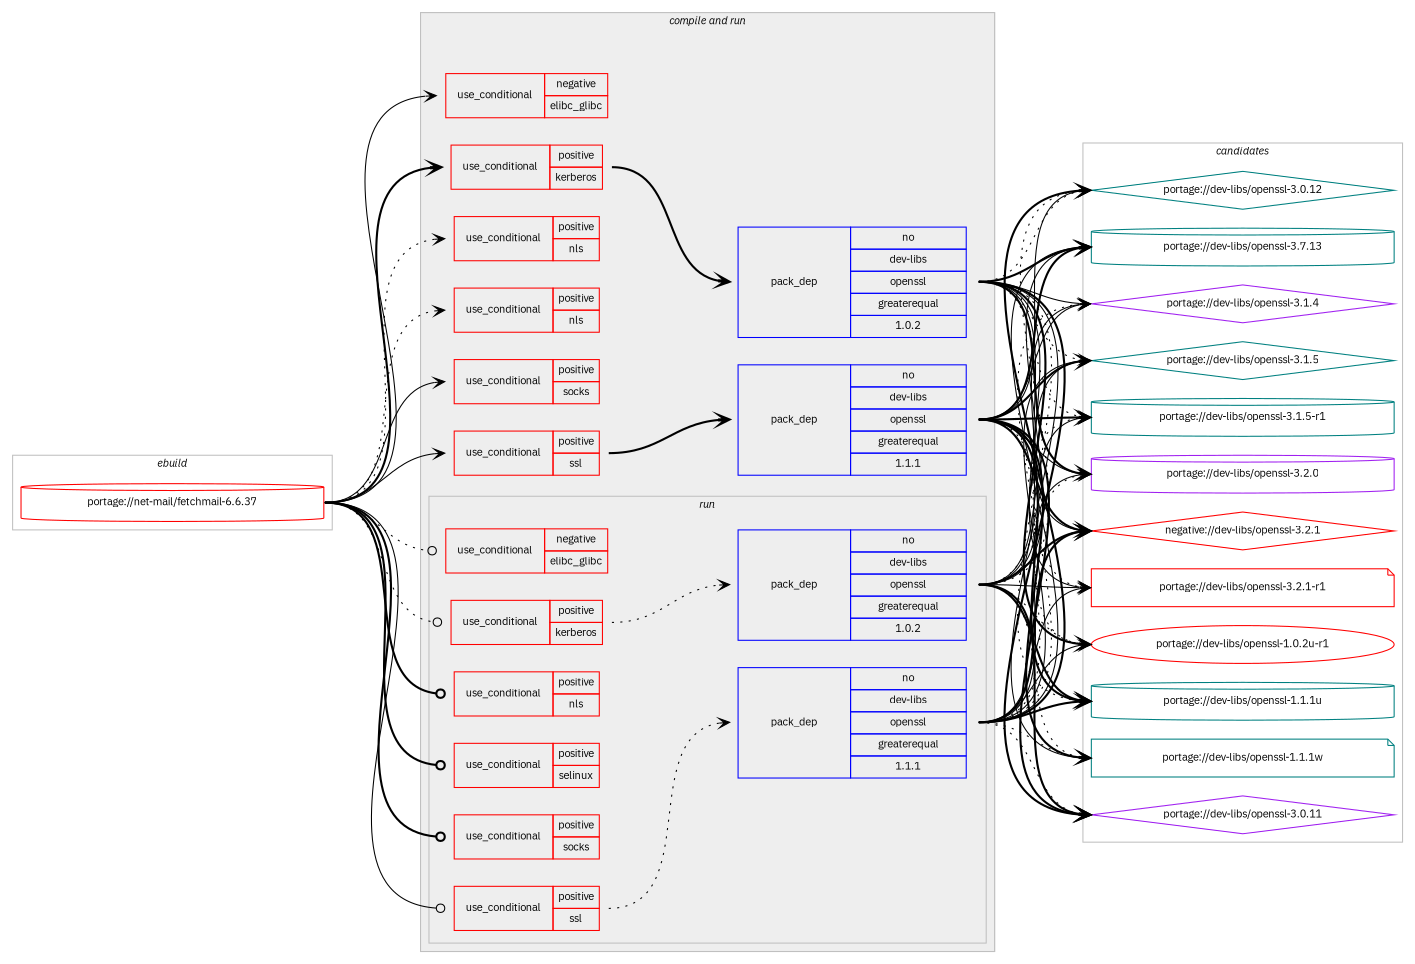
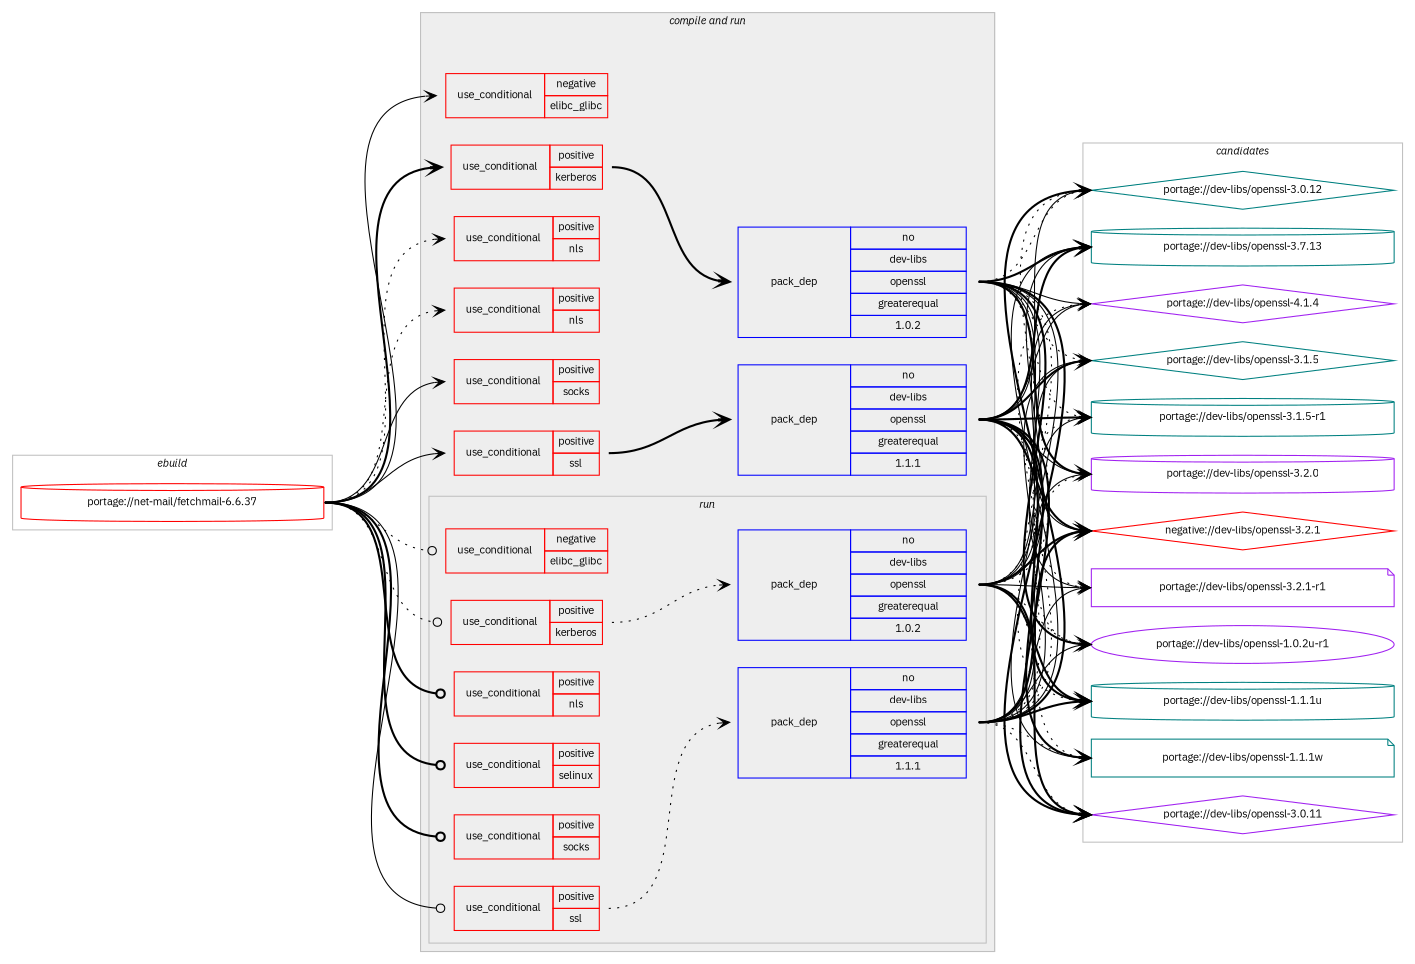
(1243, 304) -> (1243, 304)
(1243, 588) -> (1243, 588)
(1243, 645) -> (1243, 645)
